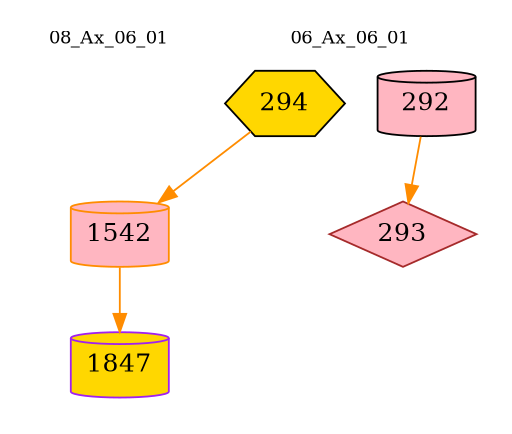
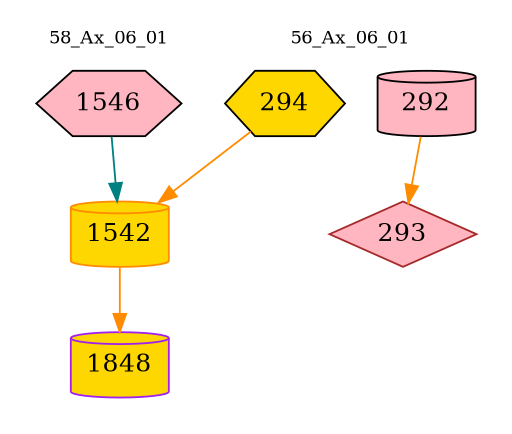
(109, 39) -> (109, 39)
(350, 39) -> (350, 39)
none -> (109, 103)
(120, 234) -> (120, 234)
(120, 365) -> (120, 365)
